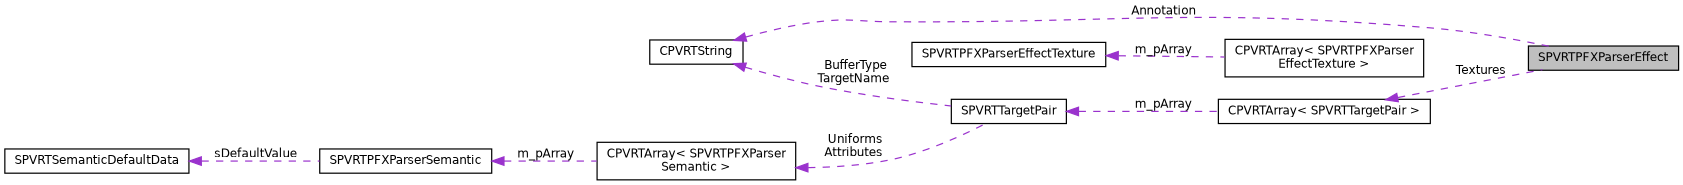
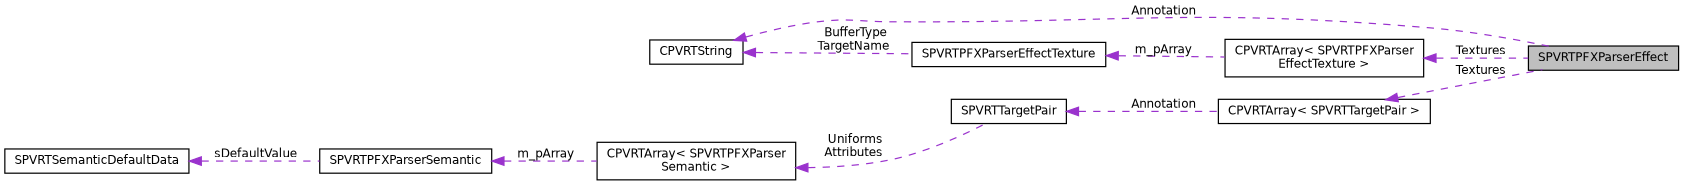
none -> (1482, 58)
(847, 92) -> (834, 53)
(1162, 105) -> (1162, 105)
